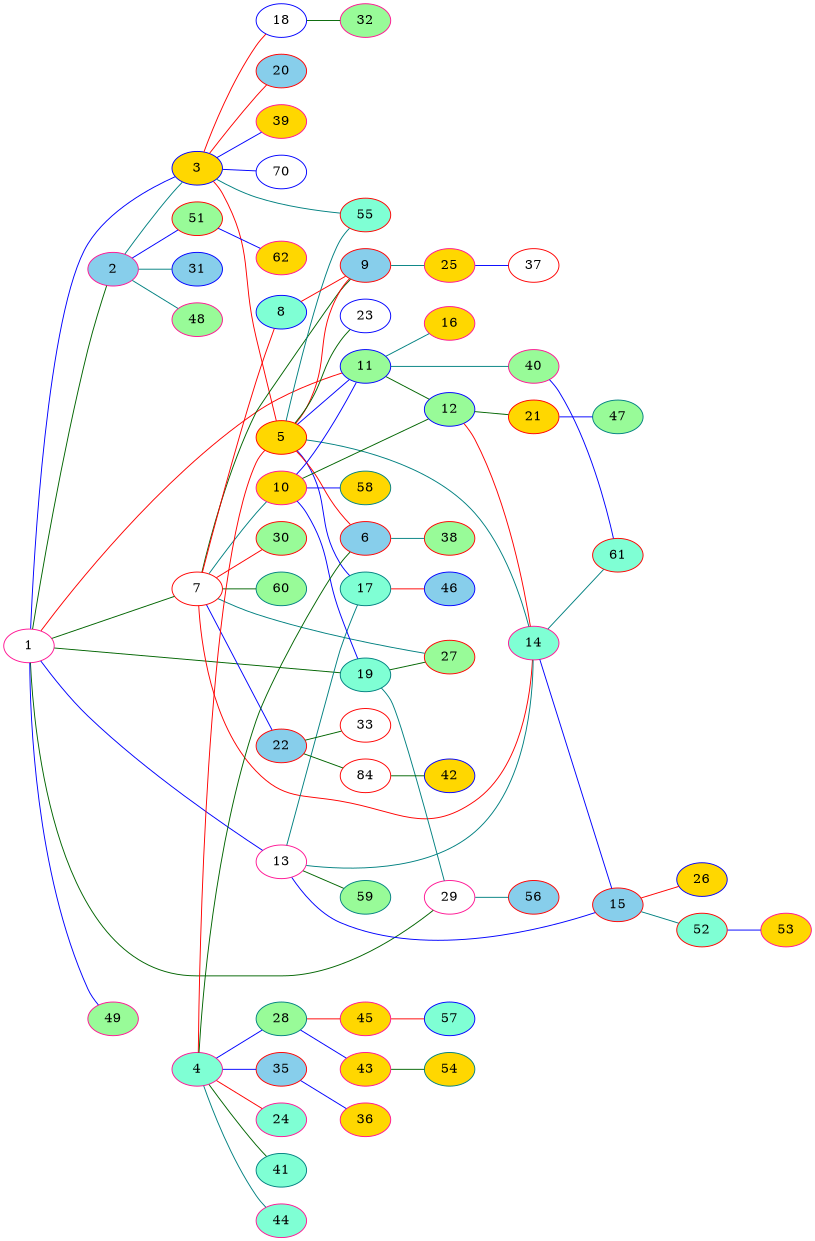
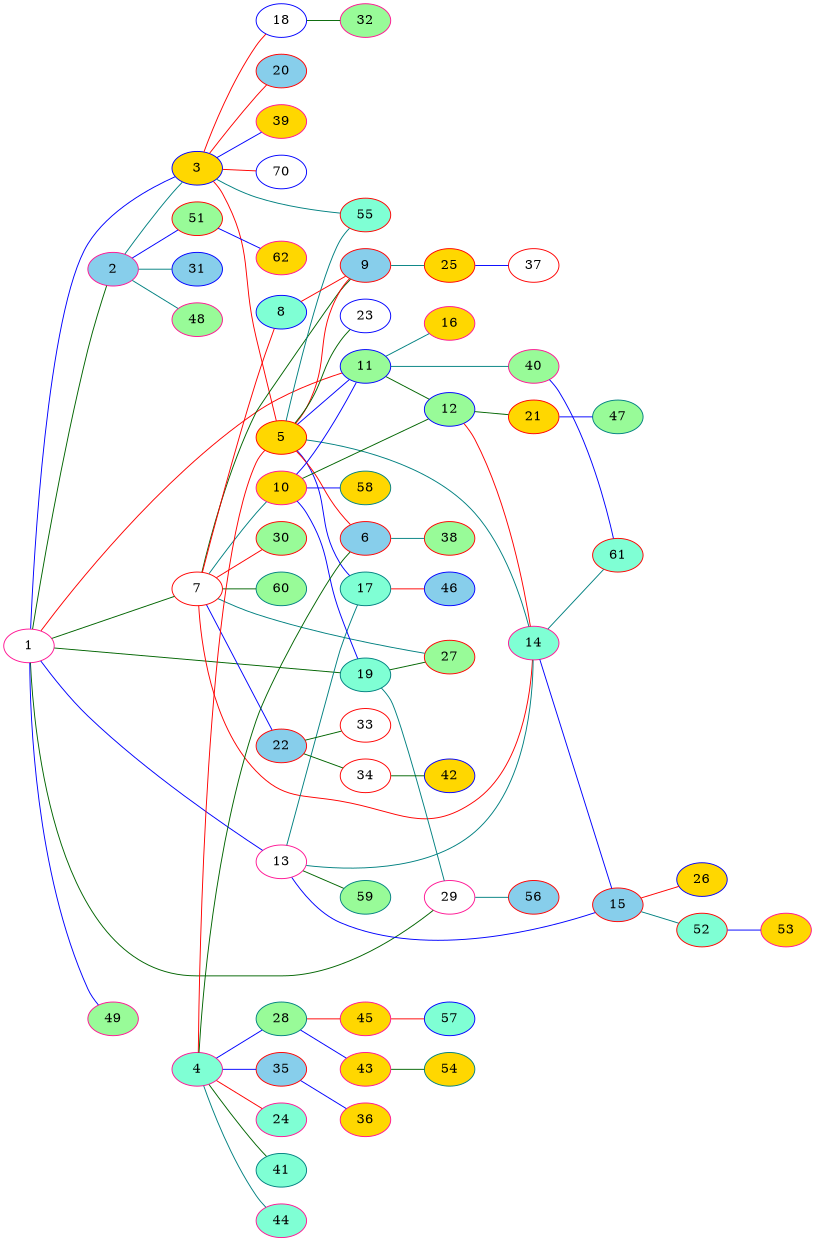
(239, 170) -> (239, 170)
(450, 265) -> (450, 265)
(365, 776) -> (365, 776)
